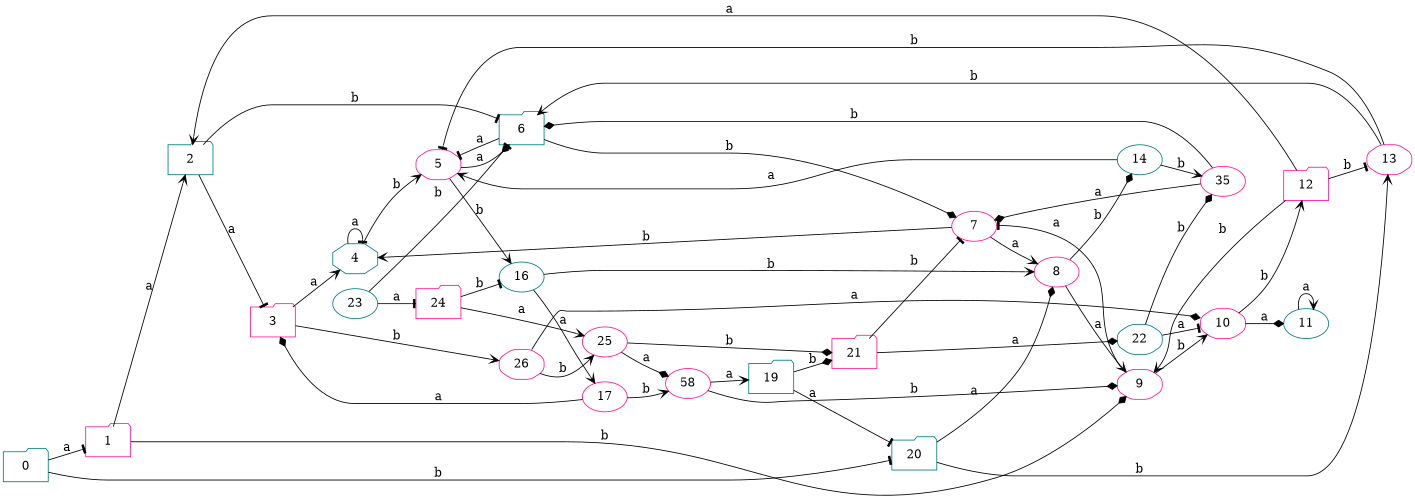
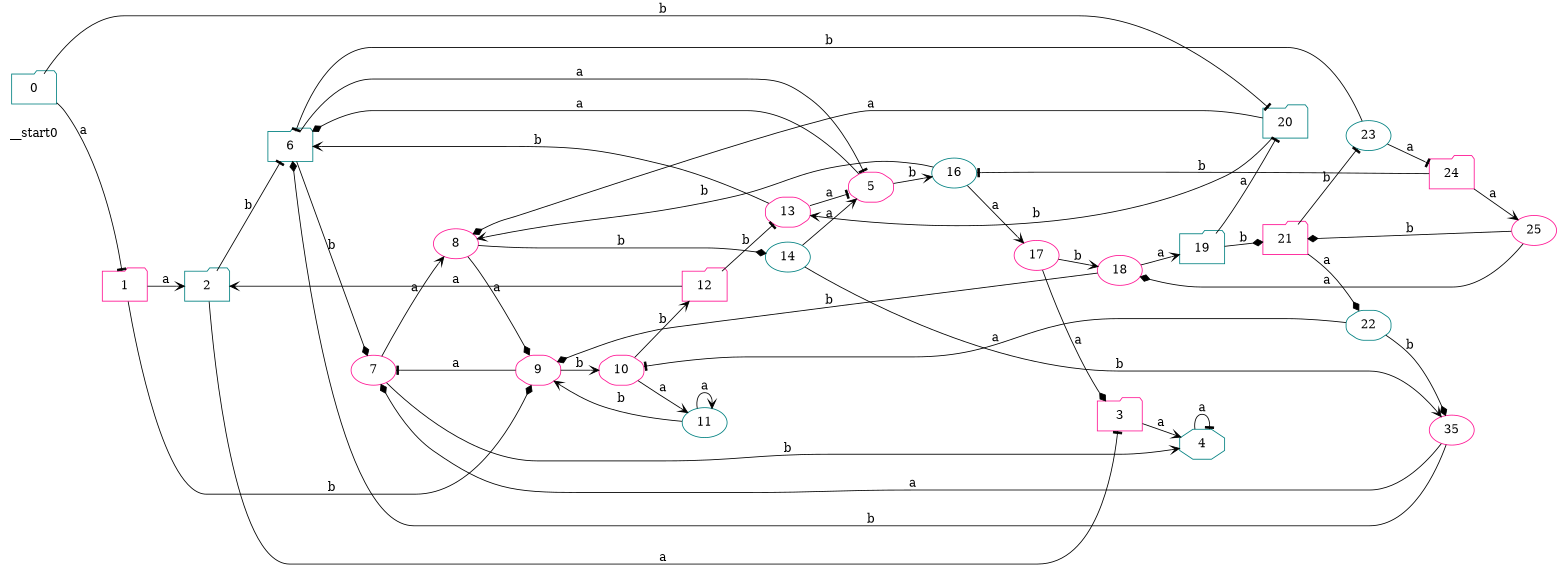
(914, 41) -> (829, 193)
none -> (34, 134)
(384, 208) -> none
(1208, 274) -> (619, 411)
(914, 290) -> (1326, 188)
(1259, 324) -> (659, 394)
(1092, 327) -> (498, 300)
(522, 364) -> none
(688, 384) -> (1120, 270)
